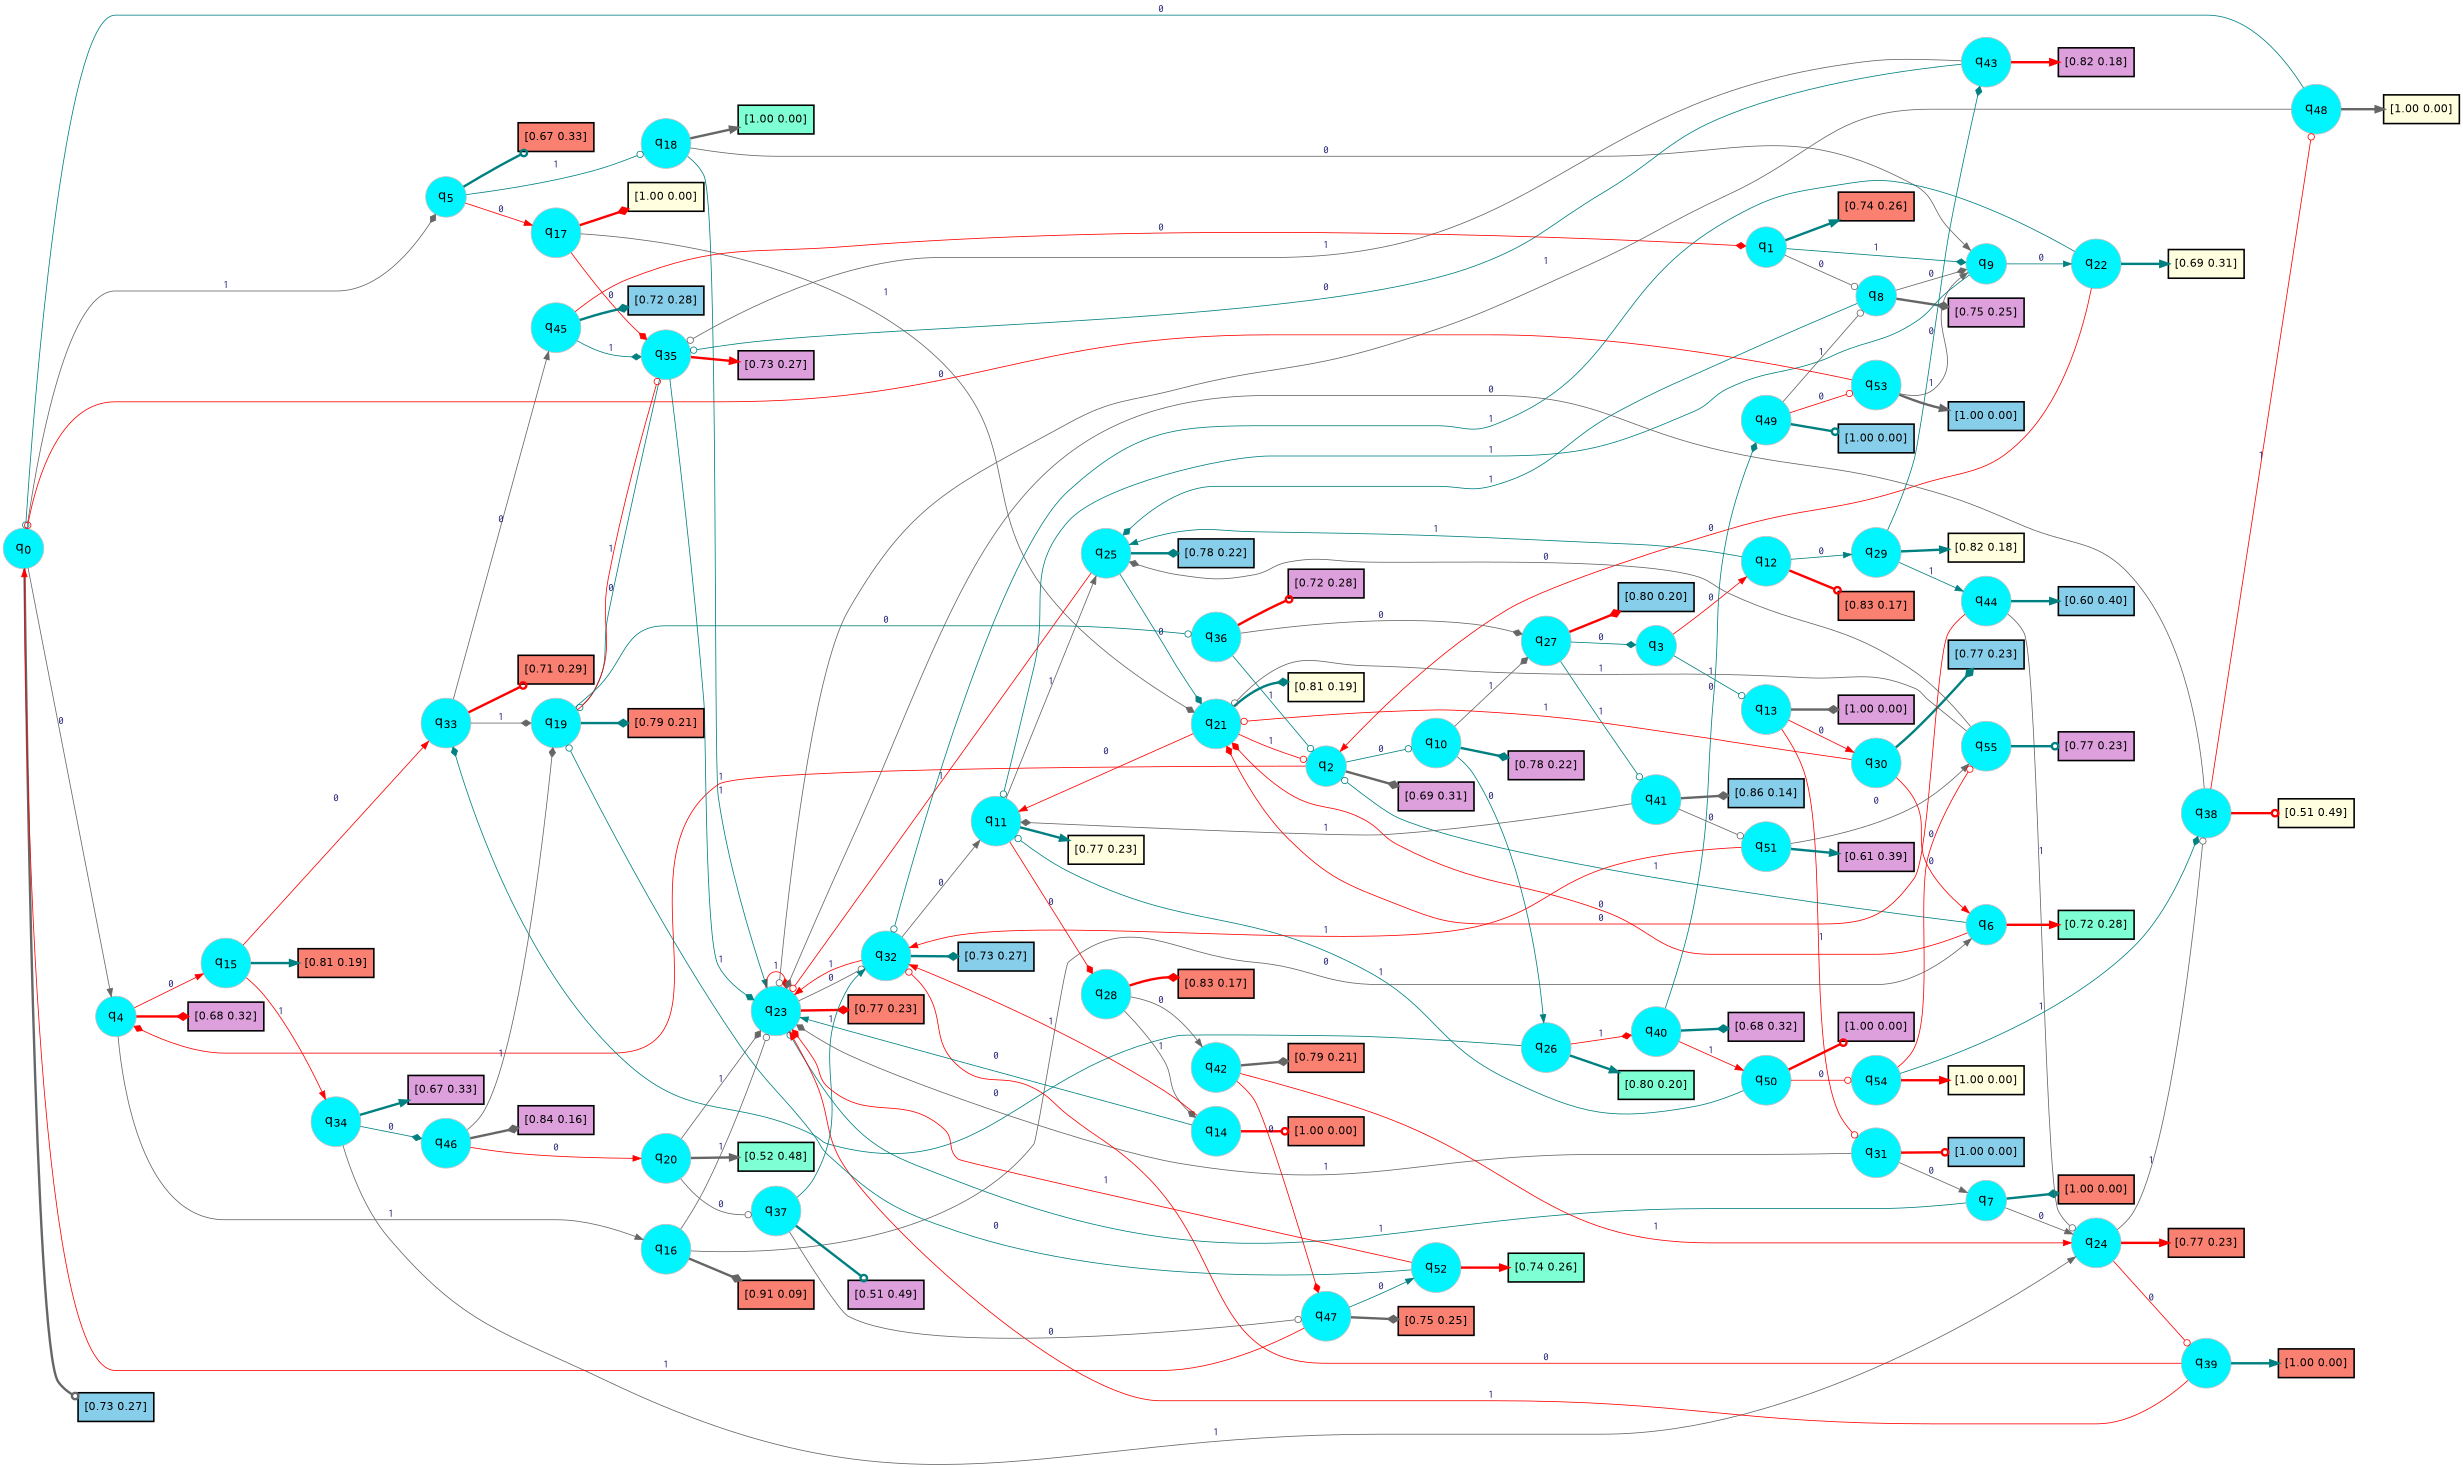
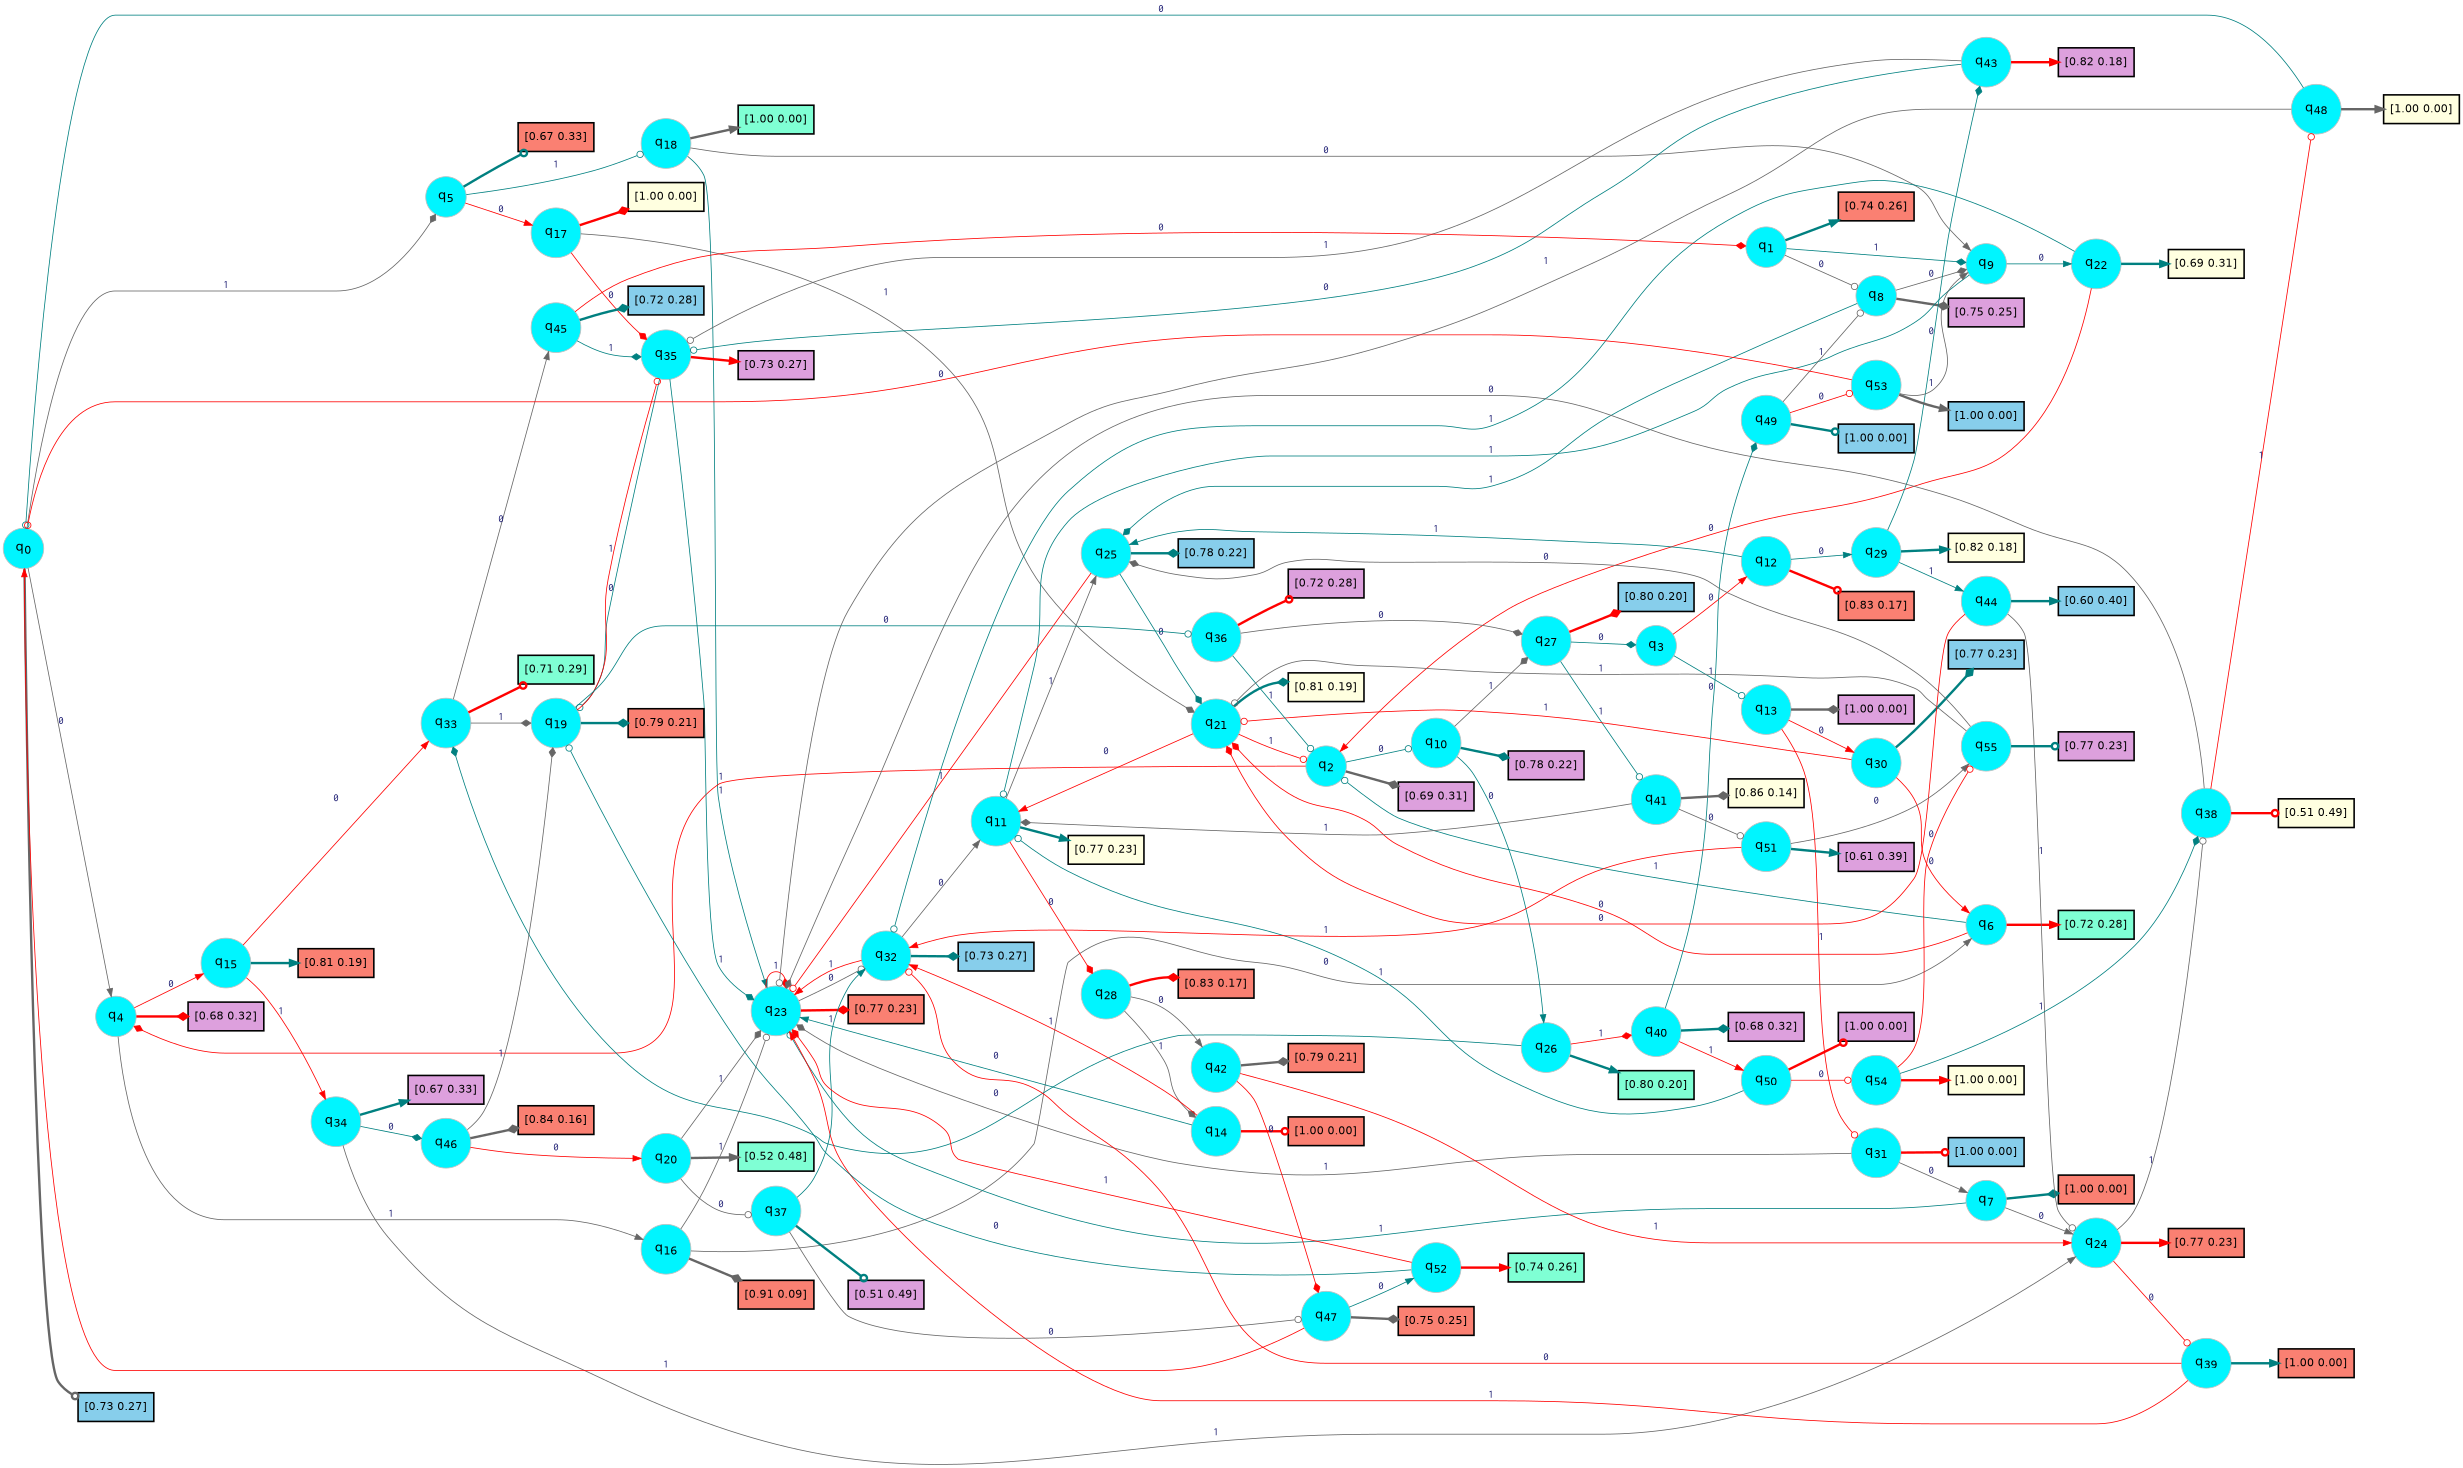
(556, 670) -> (556, 670)
(1766, 793) -> (1766, 793)
(556, 1120) -> (556, 1120)
